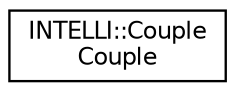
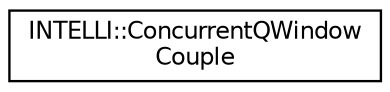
(118, 46) -> (195, 46)
